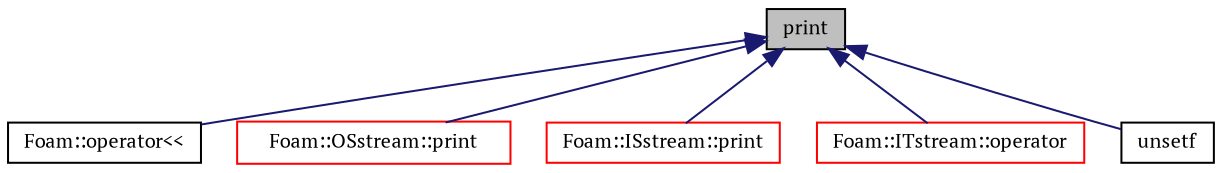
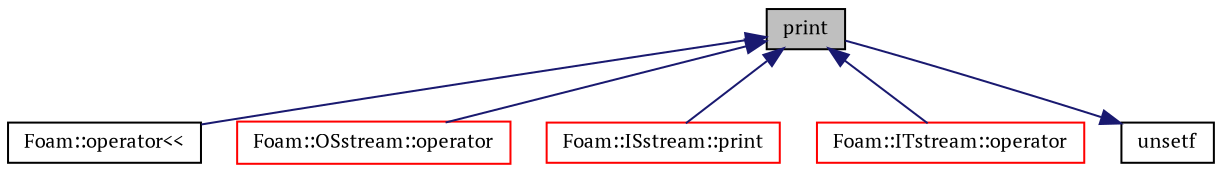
(993, 92) -> (974, 78)
(374, 143) -> (374, 143)
